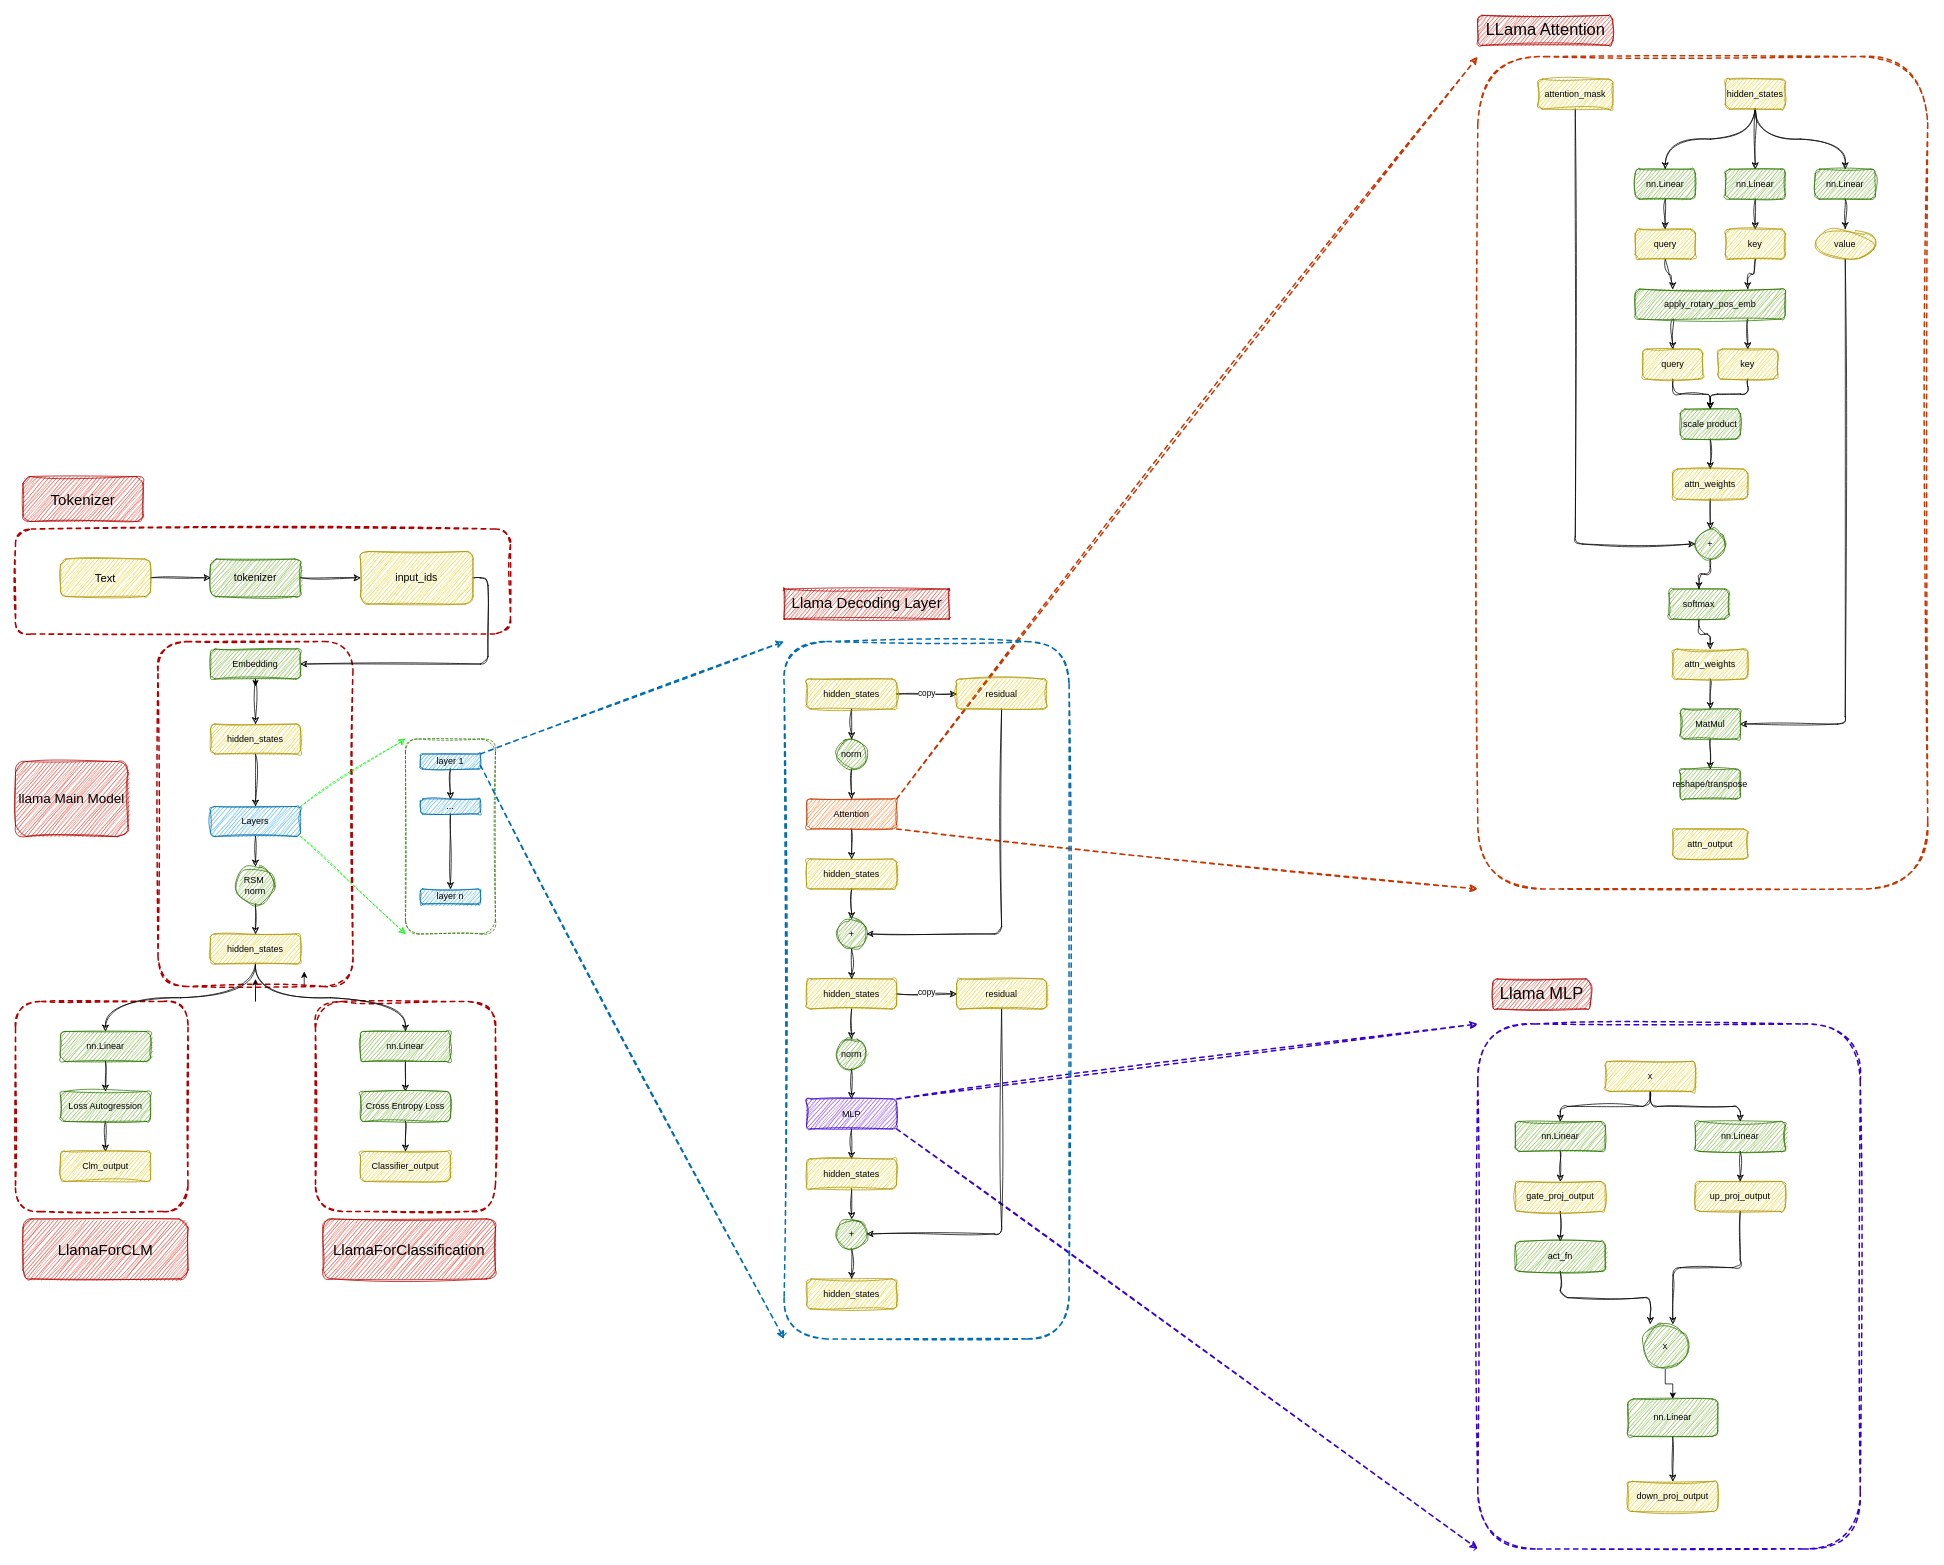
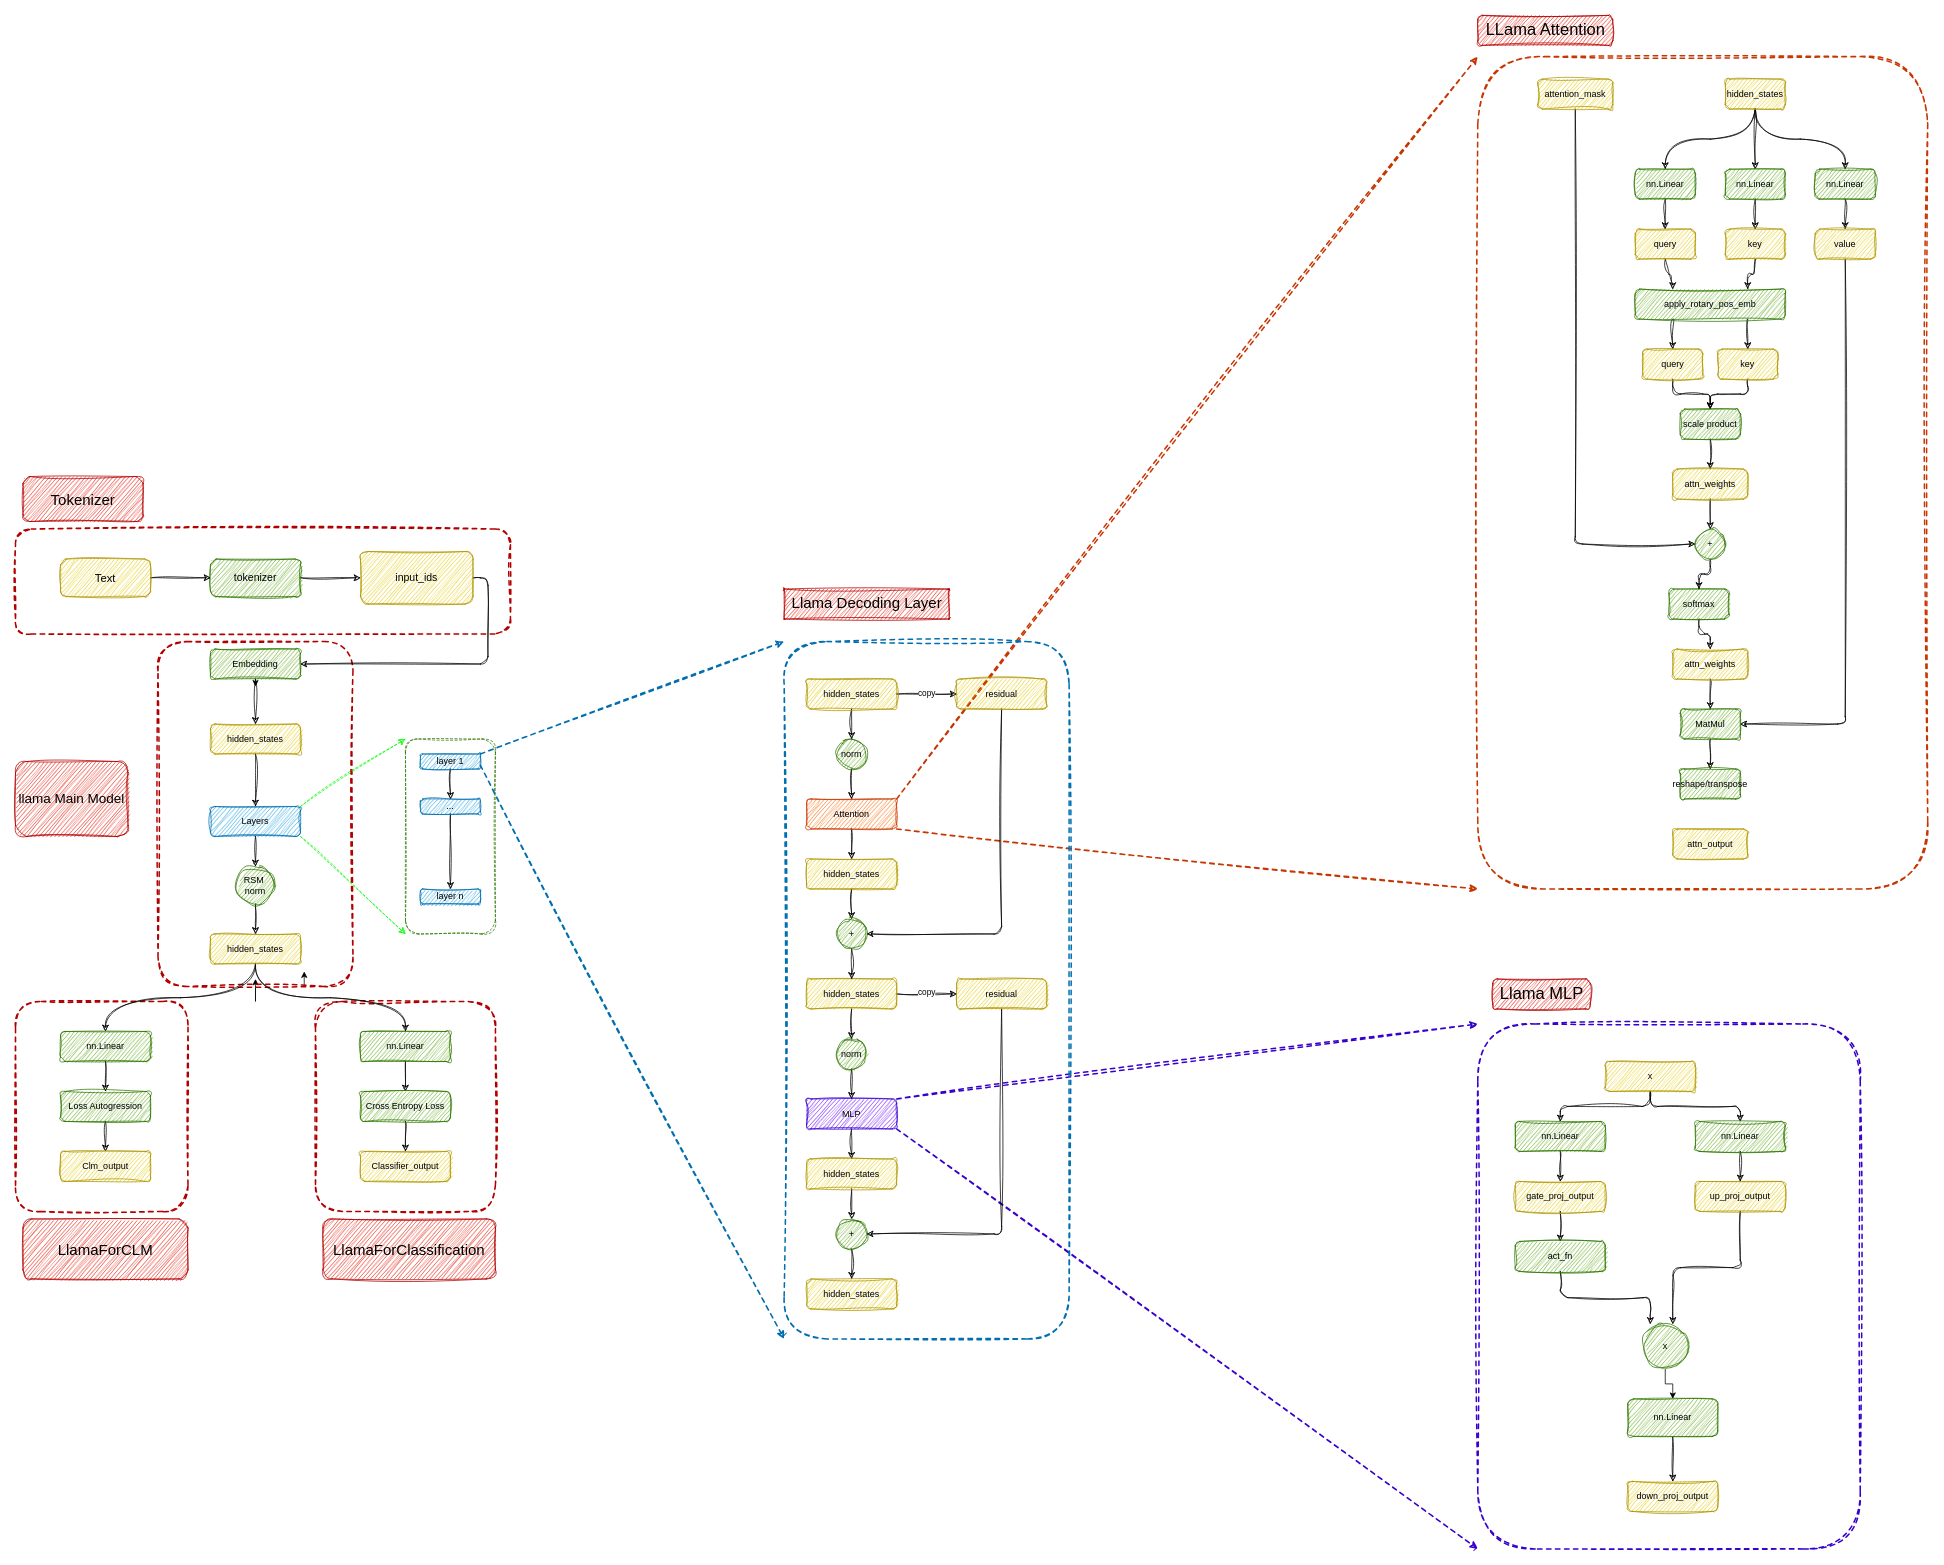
(1845, 244) -> (1845, 244)
